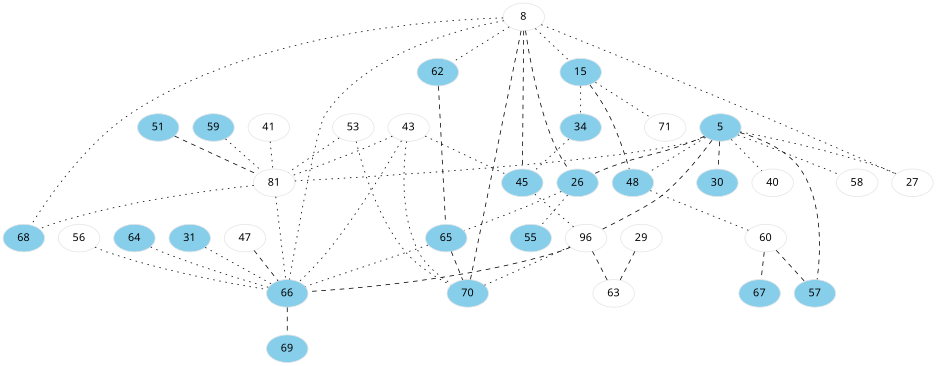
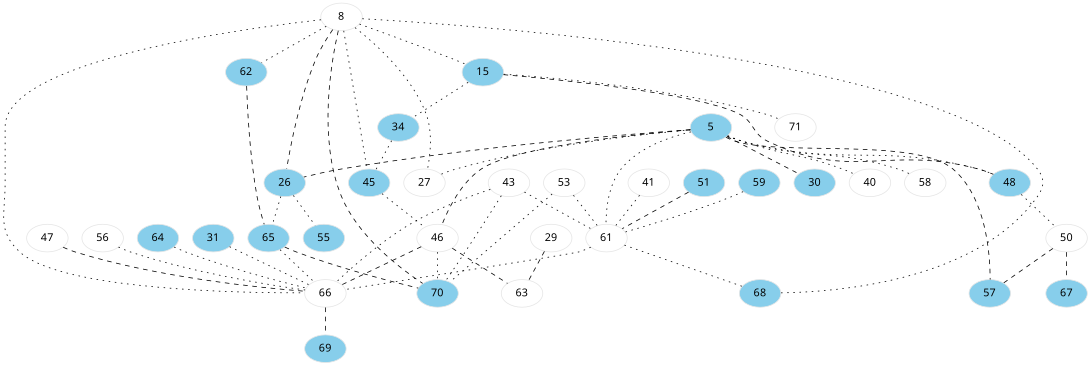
(523, 100) -> (355, 100)
(465, 155) -> none
(274, 183) -> (607, 238)
(586, 238) -> (438, 238)
(766, 238) -> (1067, 238)
(287, 293) -> (325, 293)
